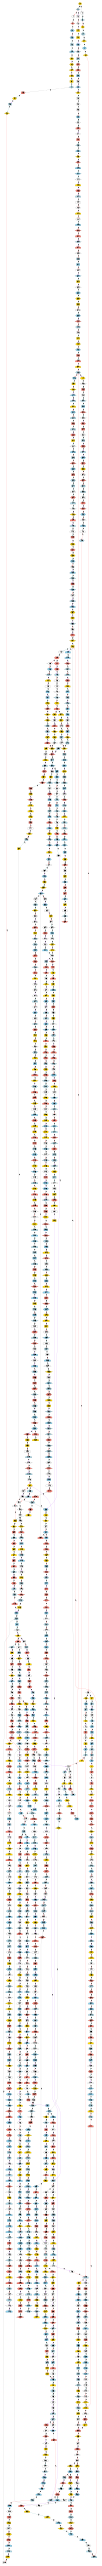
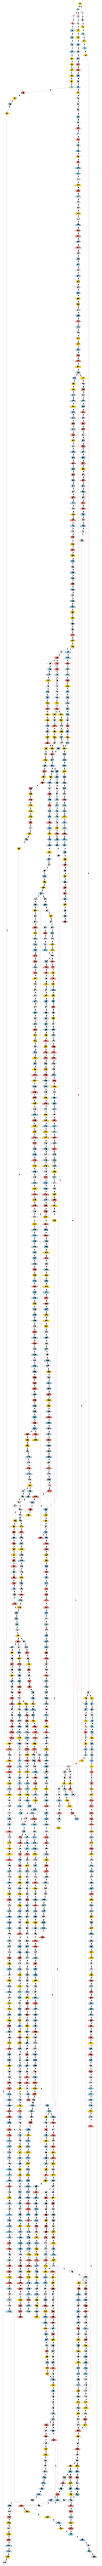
(23, 1816) -> (21, 1819)
